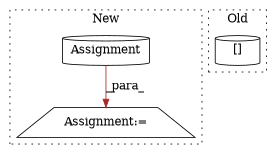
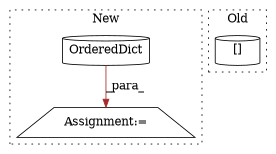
(106, 50) -> (106, 50)
